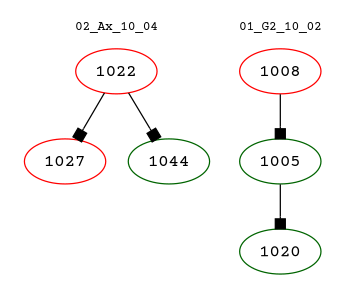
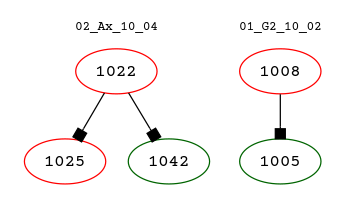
(65, 161) -> (65, 161)
(169, 161) -> (169, 161)
(280, 252) -> none
